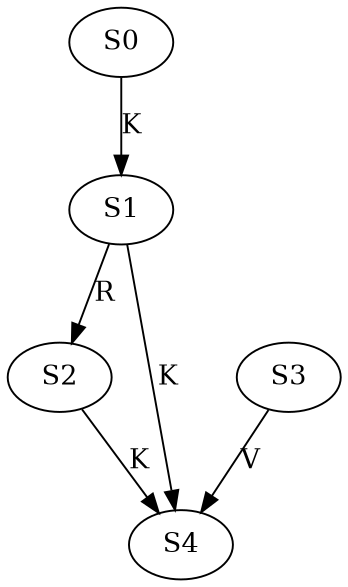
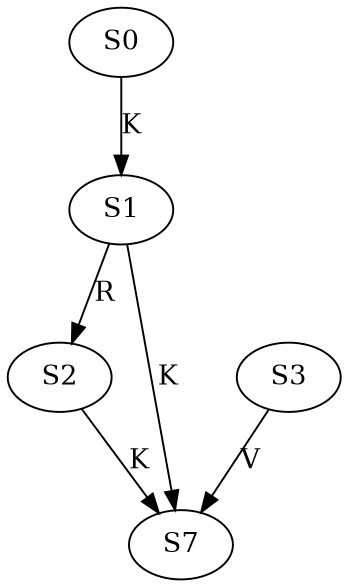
(181, 545) -> (181, 545)
